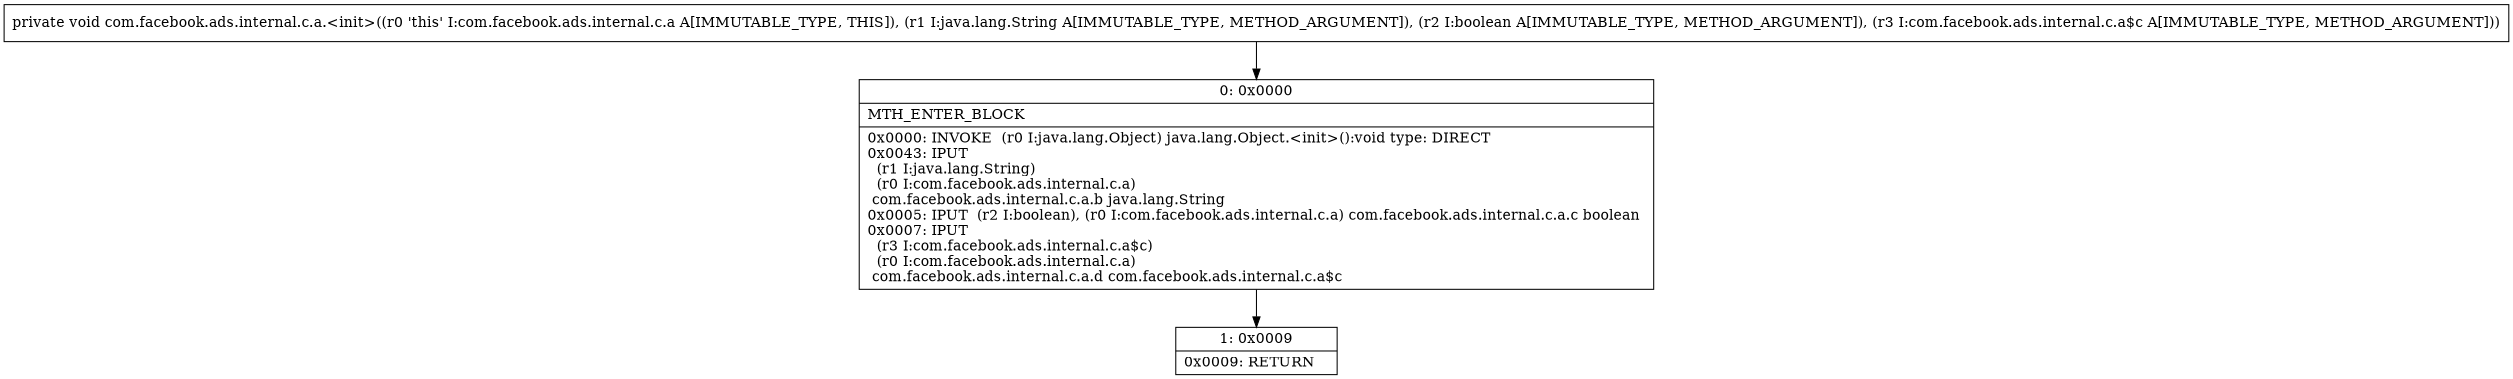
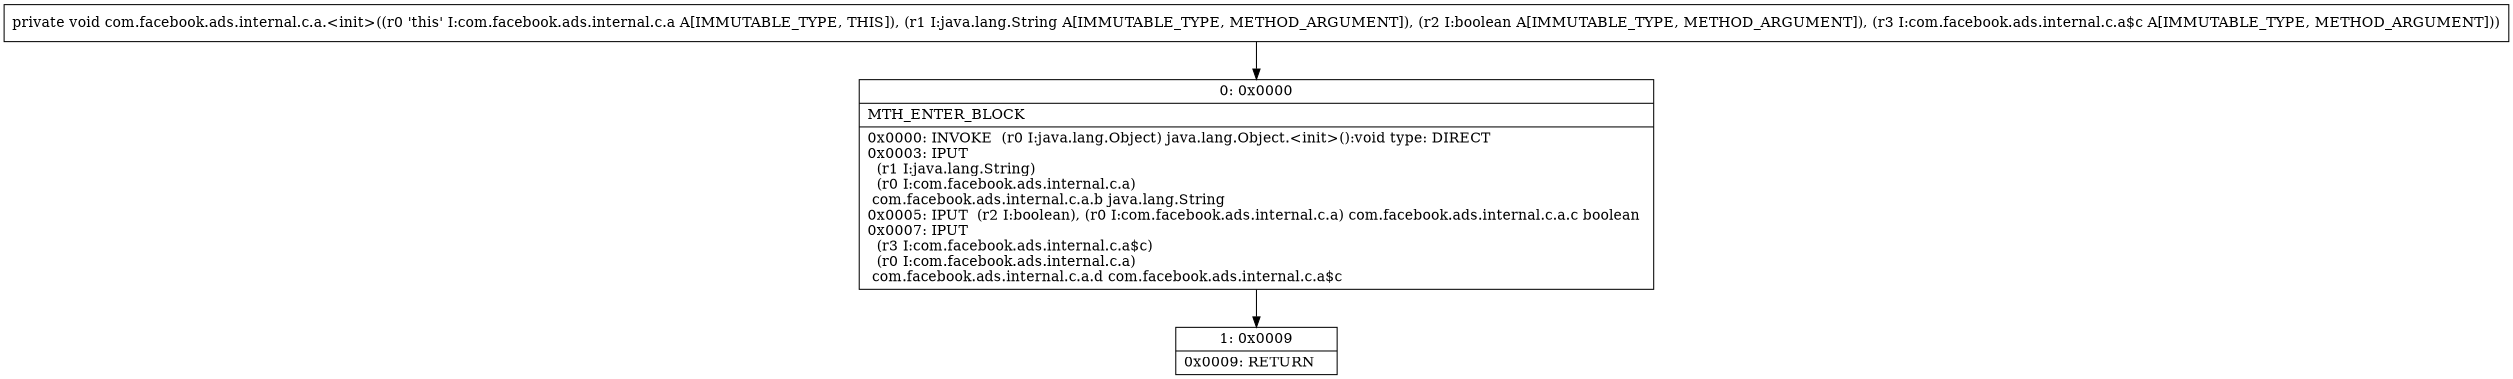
(922, 154) -> (922, 154)
